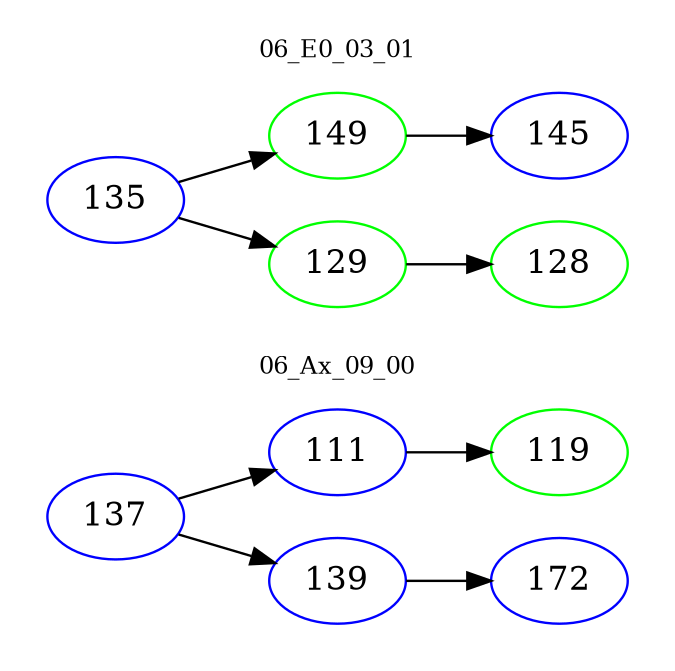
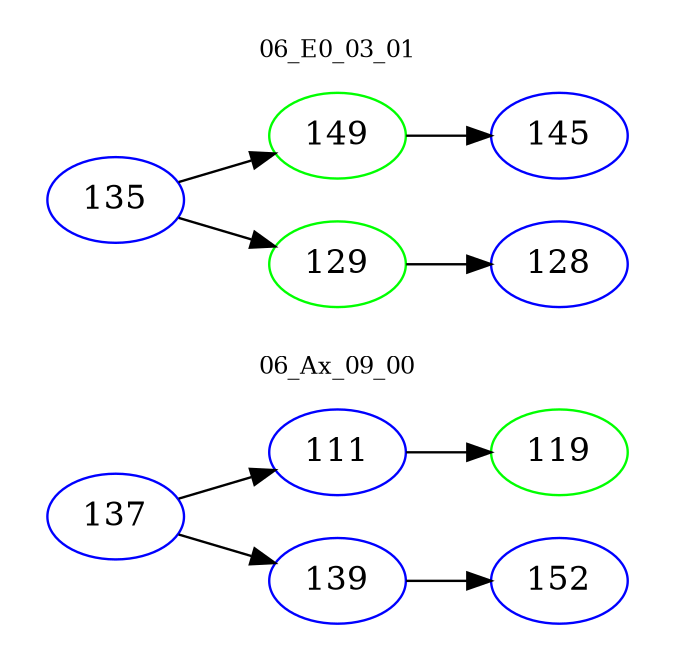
(559, 264) -> (559, 264)
(559, 581) -> (559, 581)
